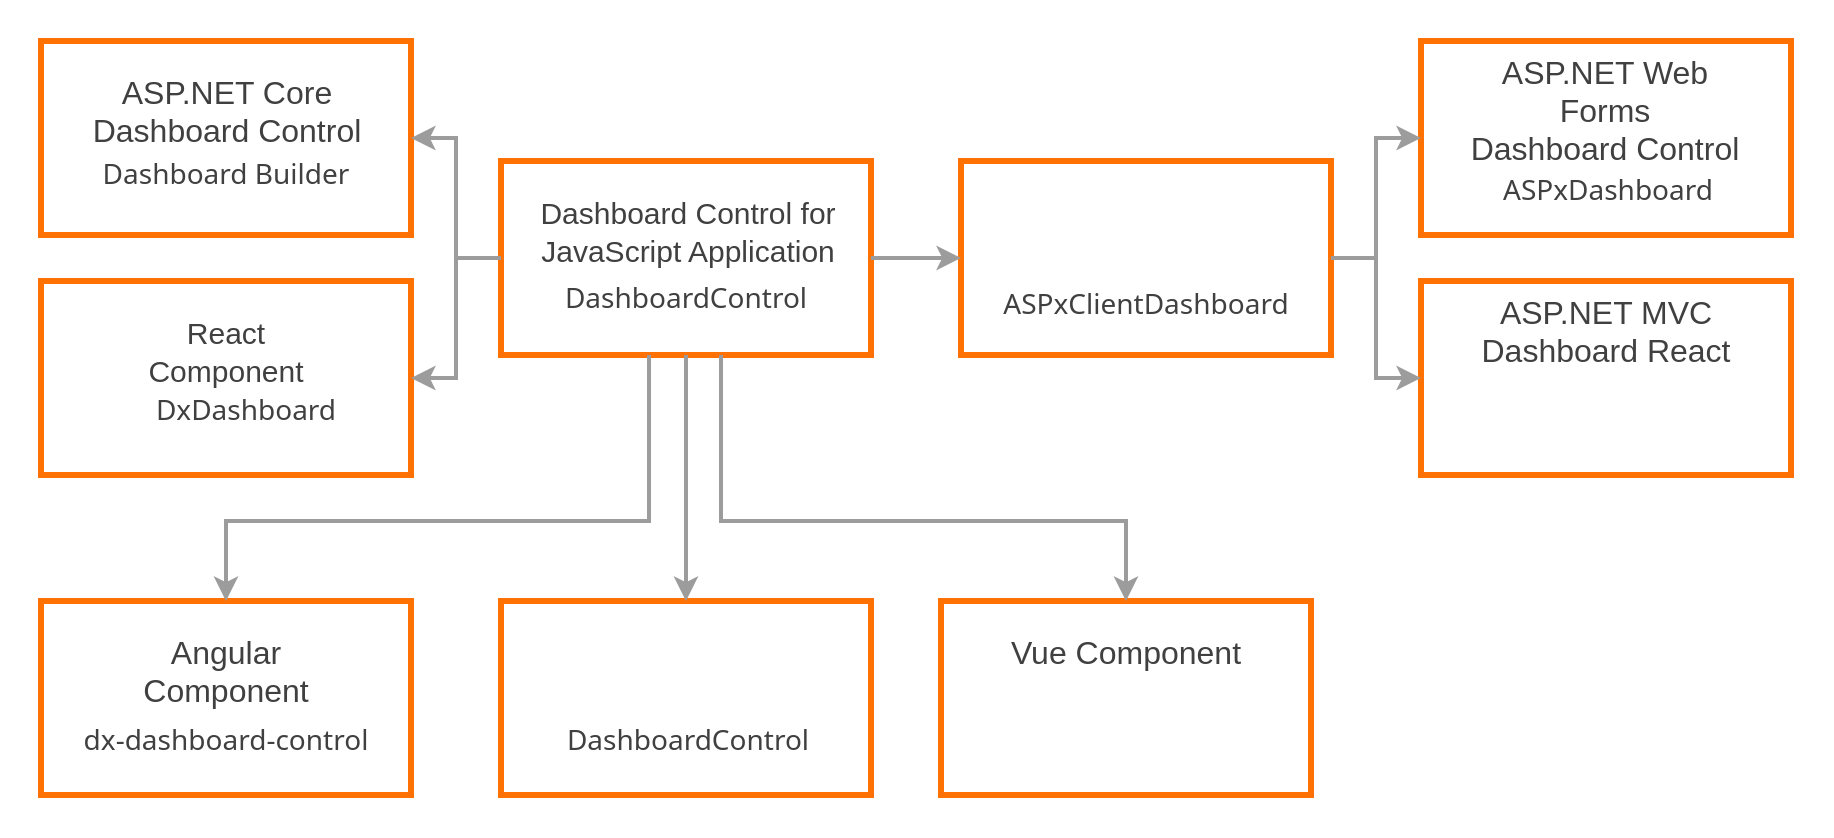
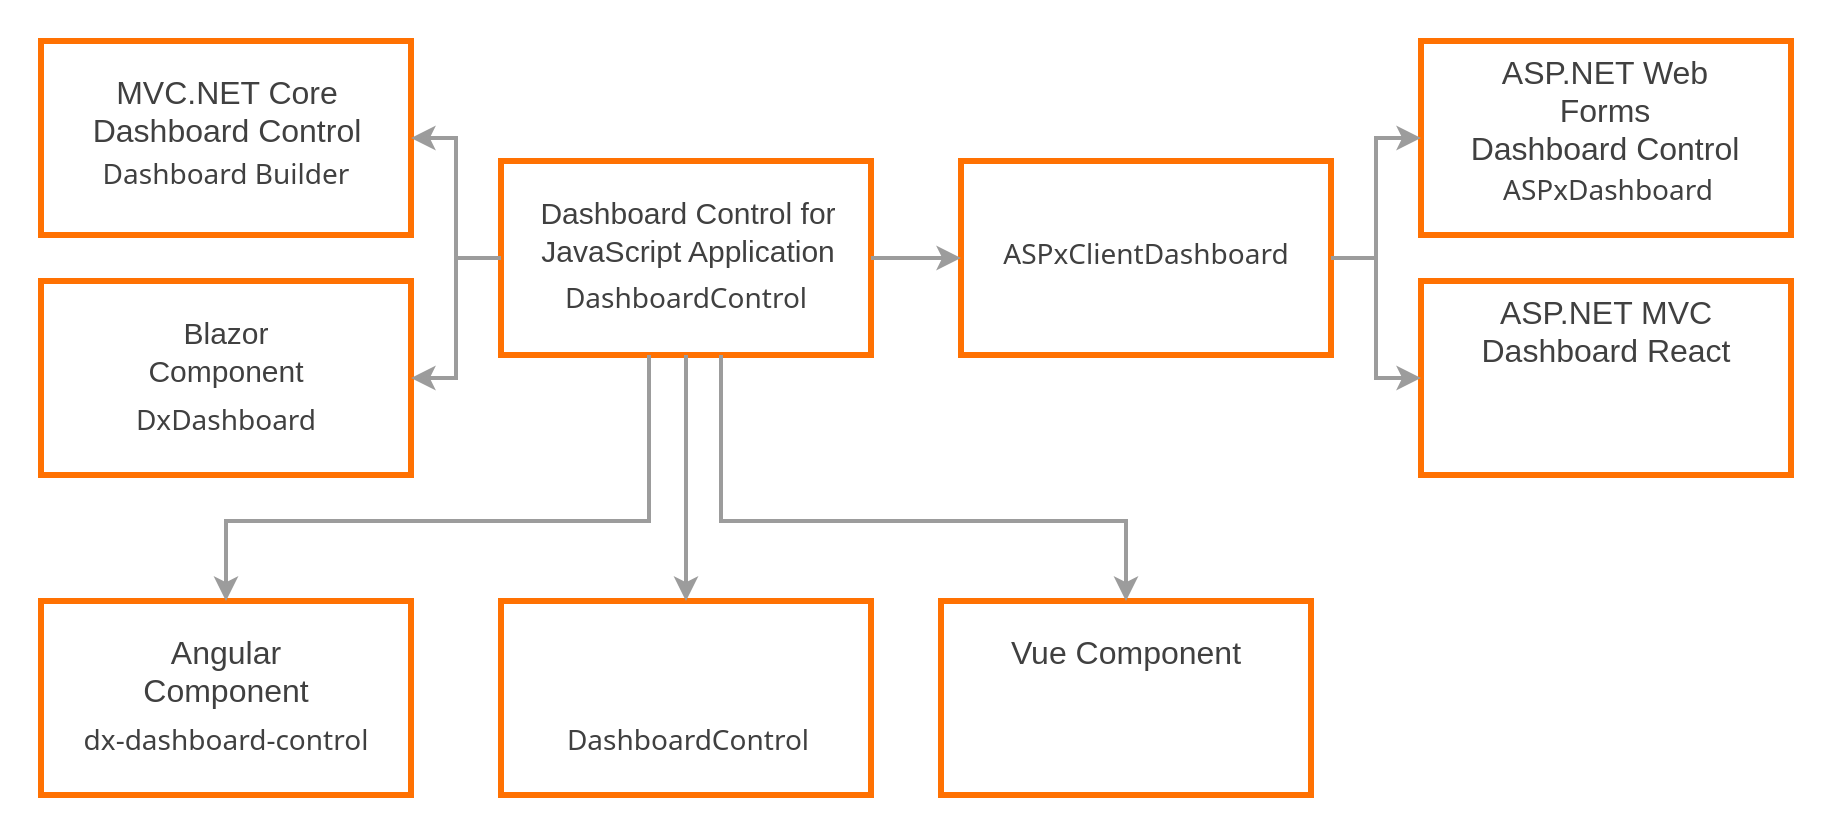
(228, 113) -> (228, 113)
(1147, 305) -> (1147, 255)
(227, 353) -> (227, 353)
(246, 411) -> (226, 421)
